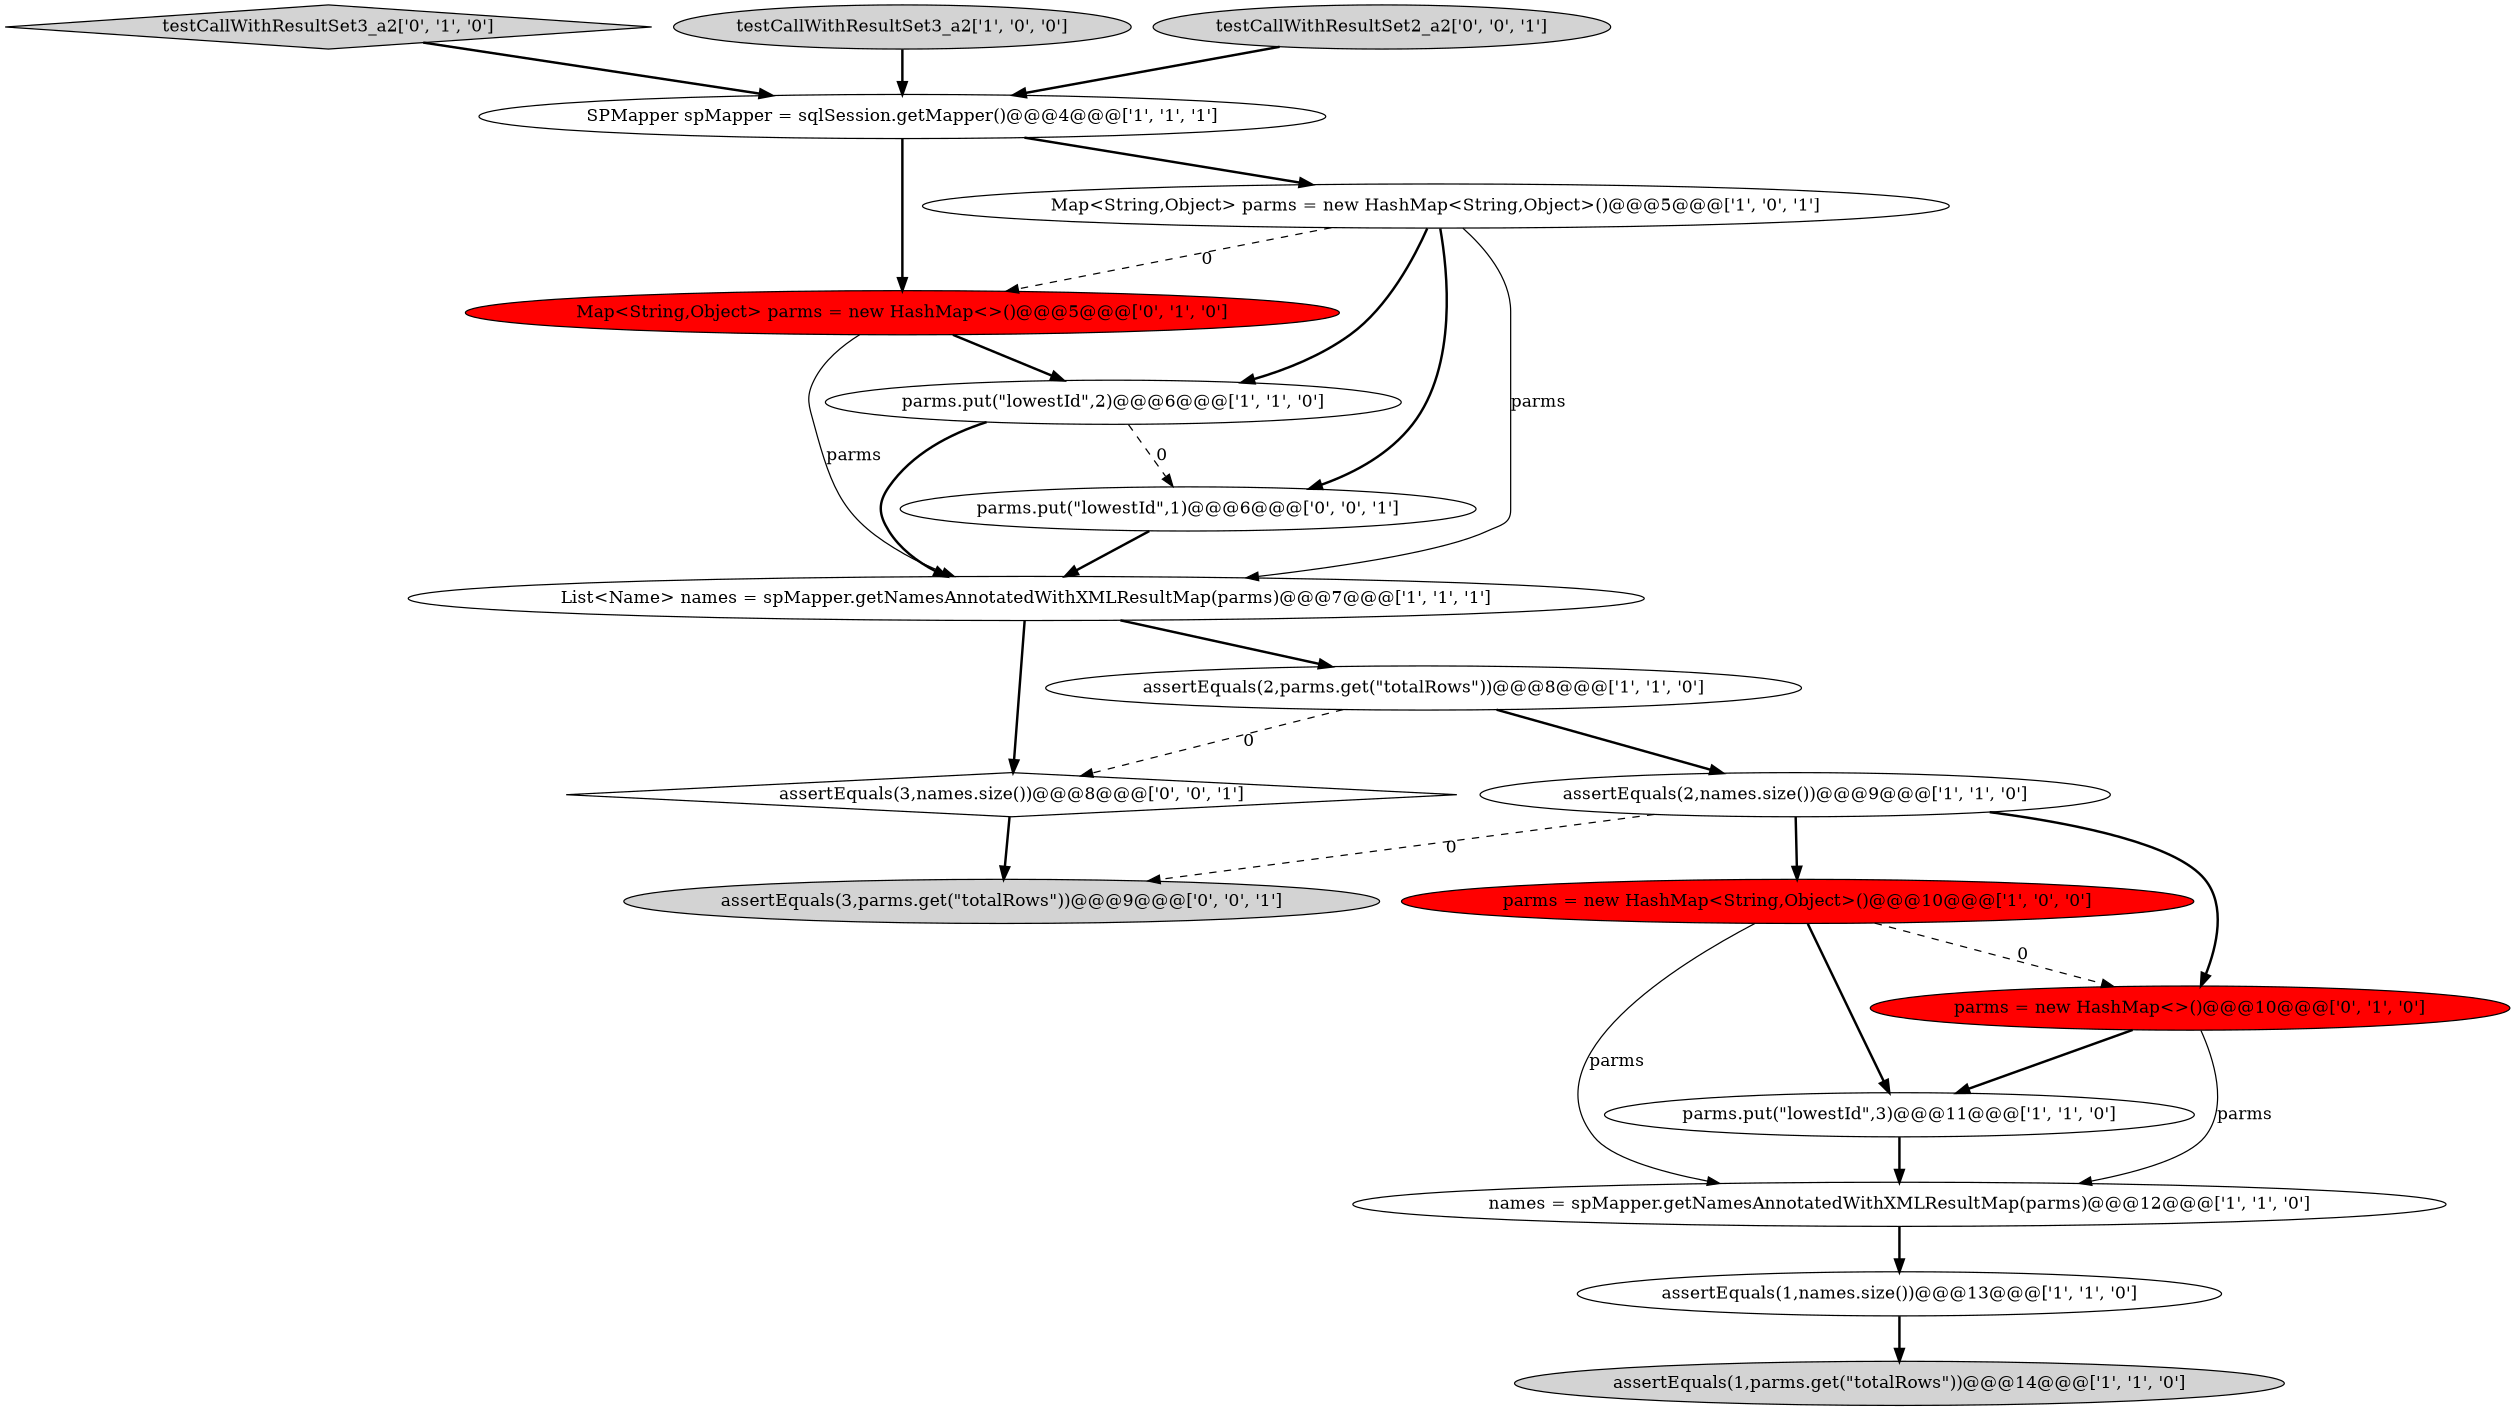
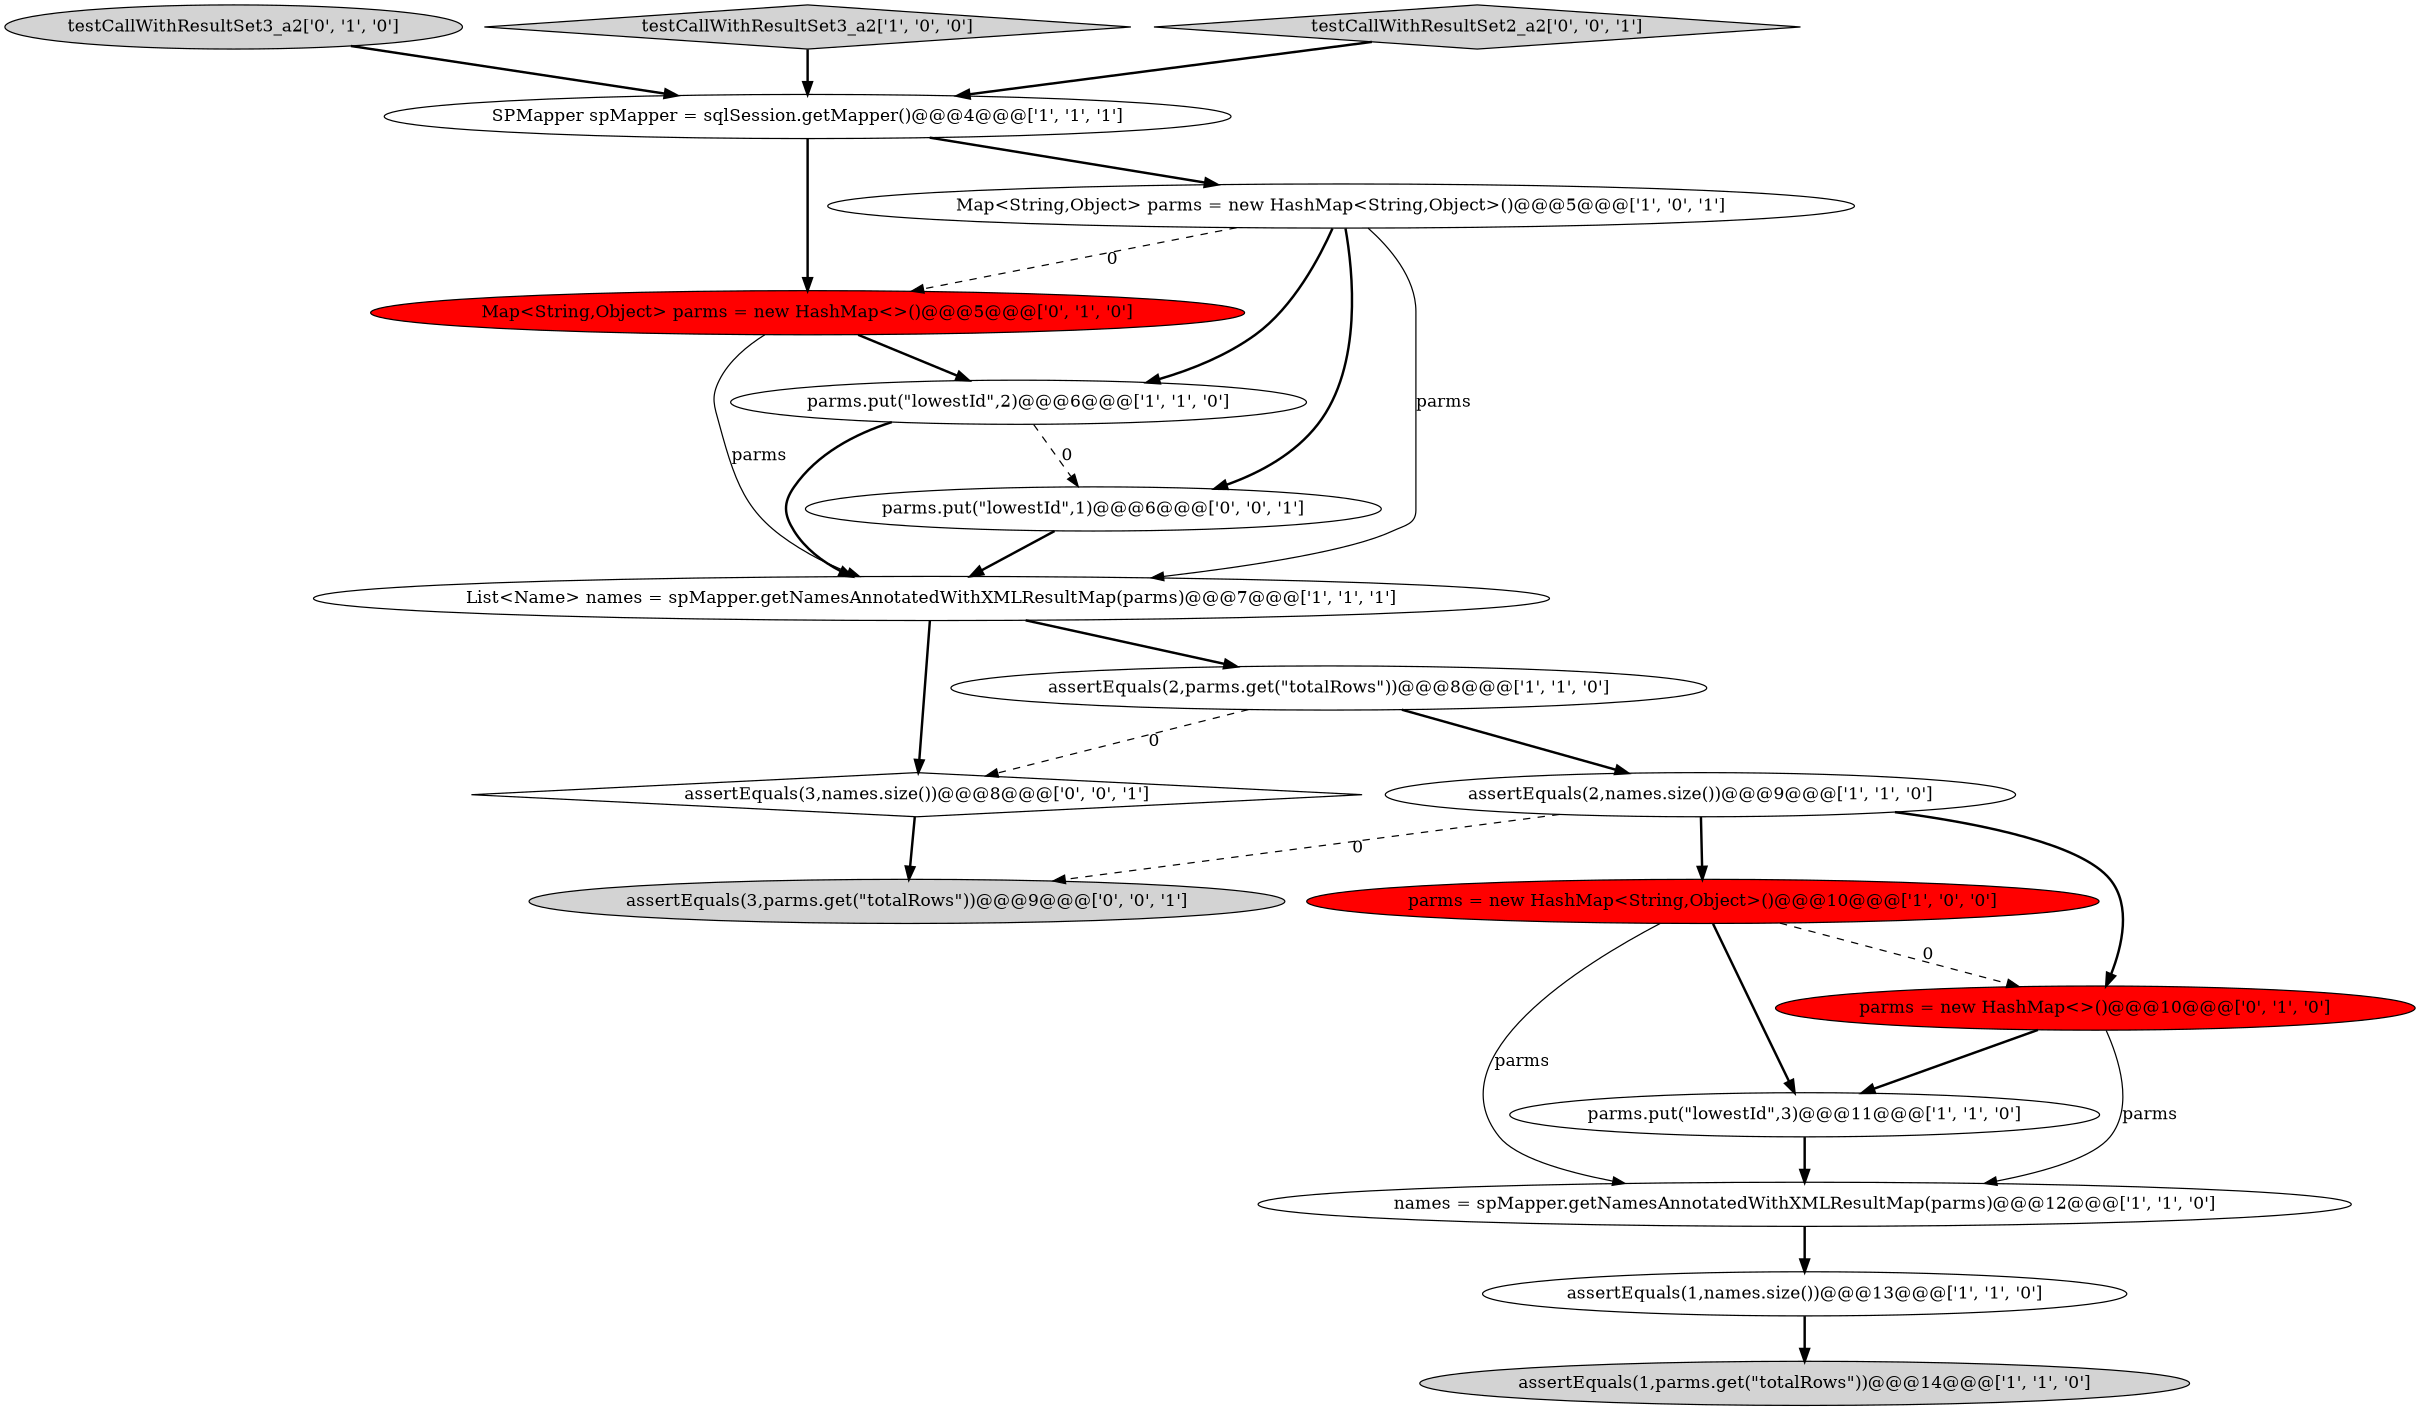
(328, 27) -> (234, 27)
(902, 27) -> (808, 27)
(1382, 27) -> (1477, 27)
